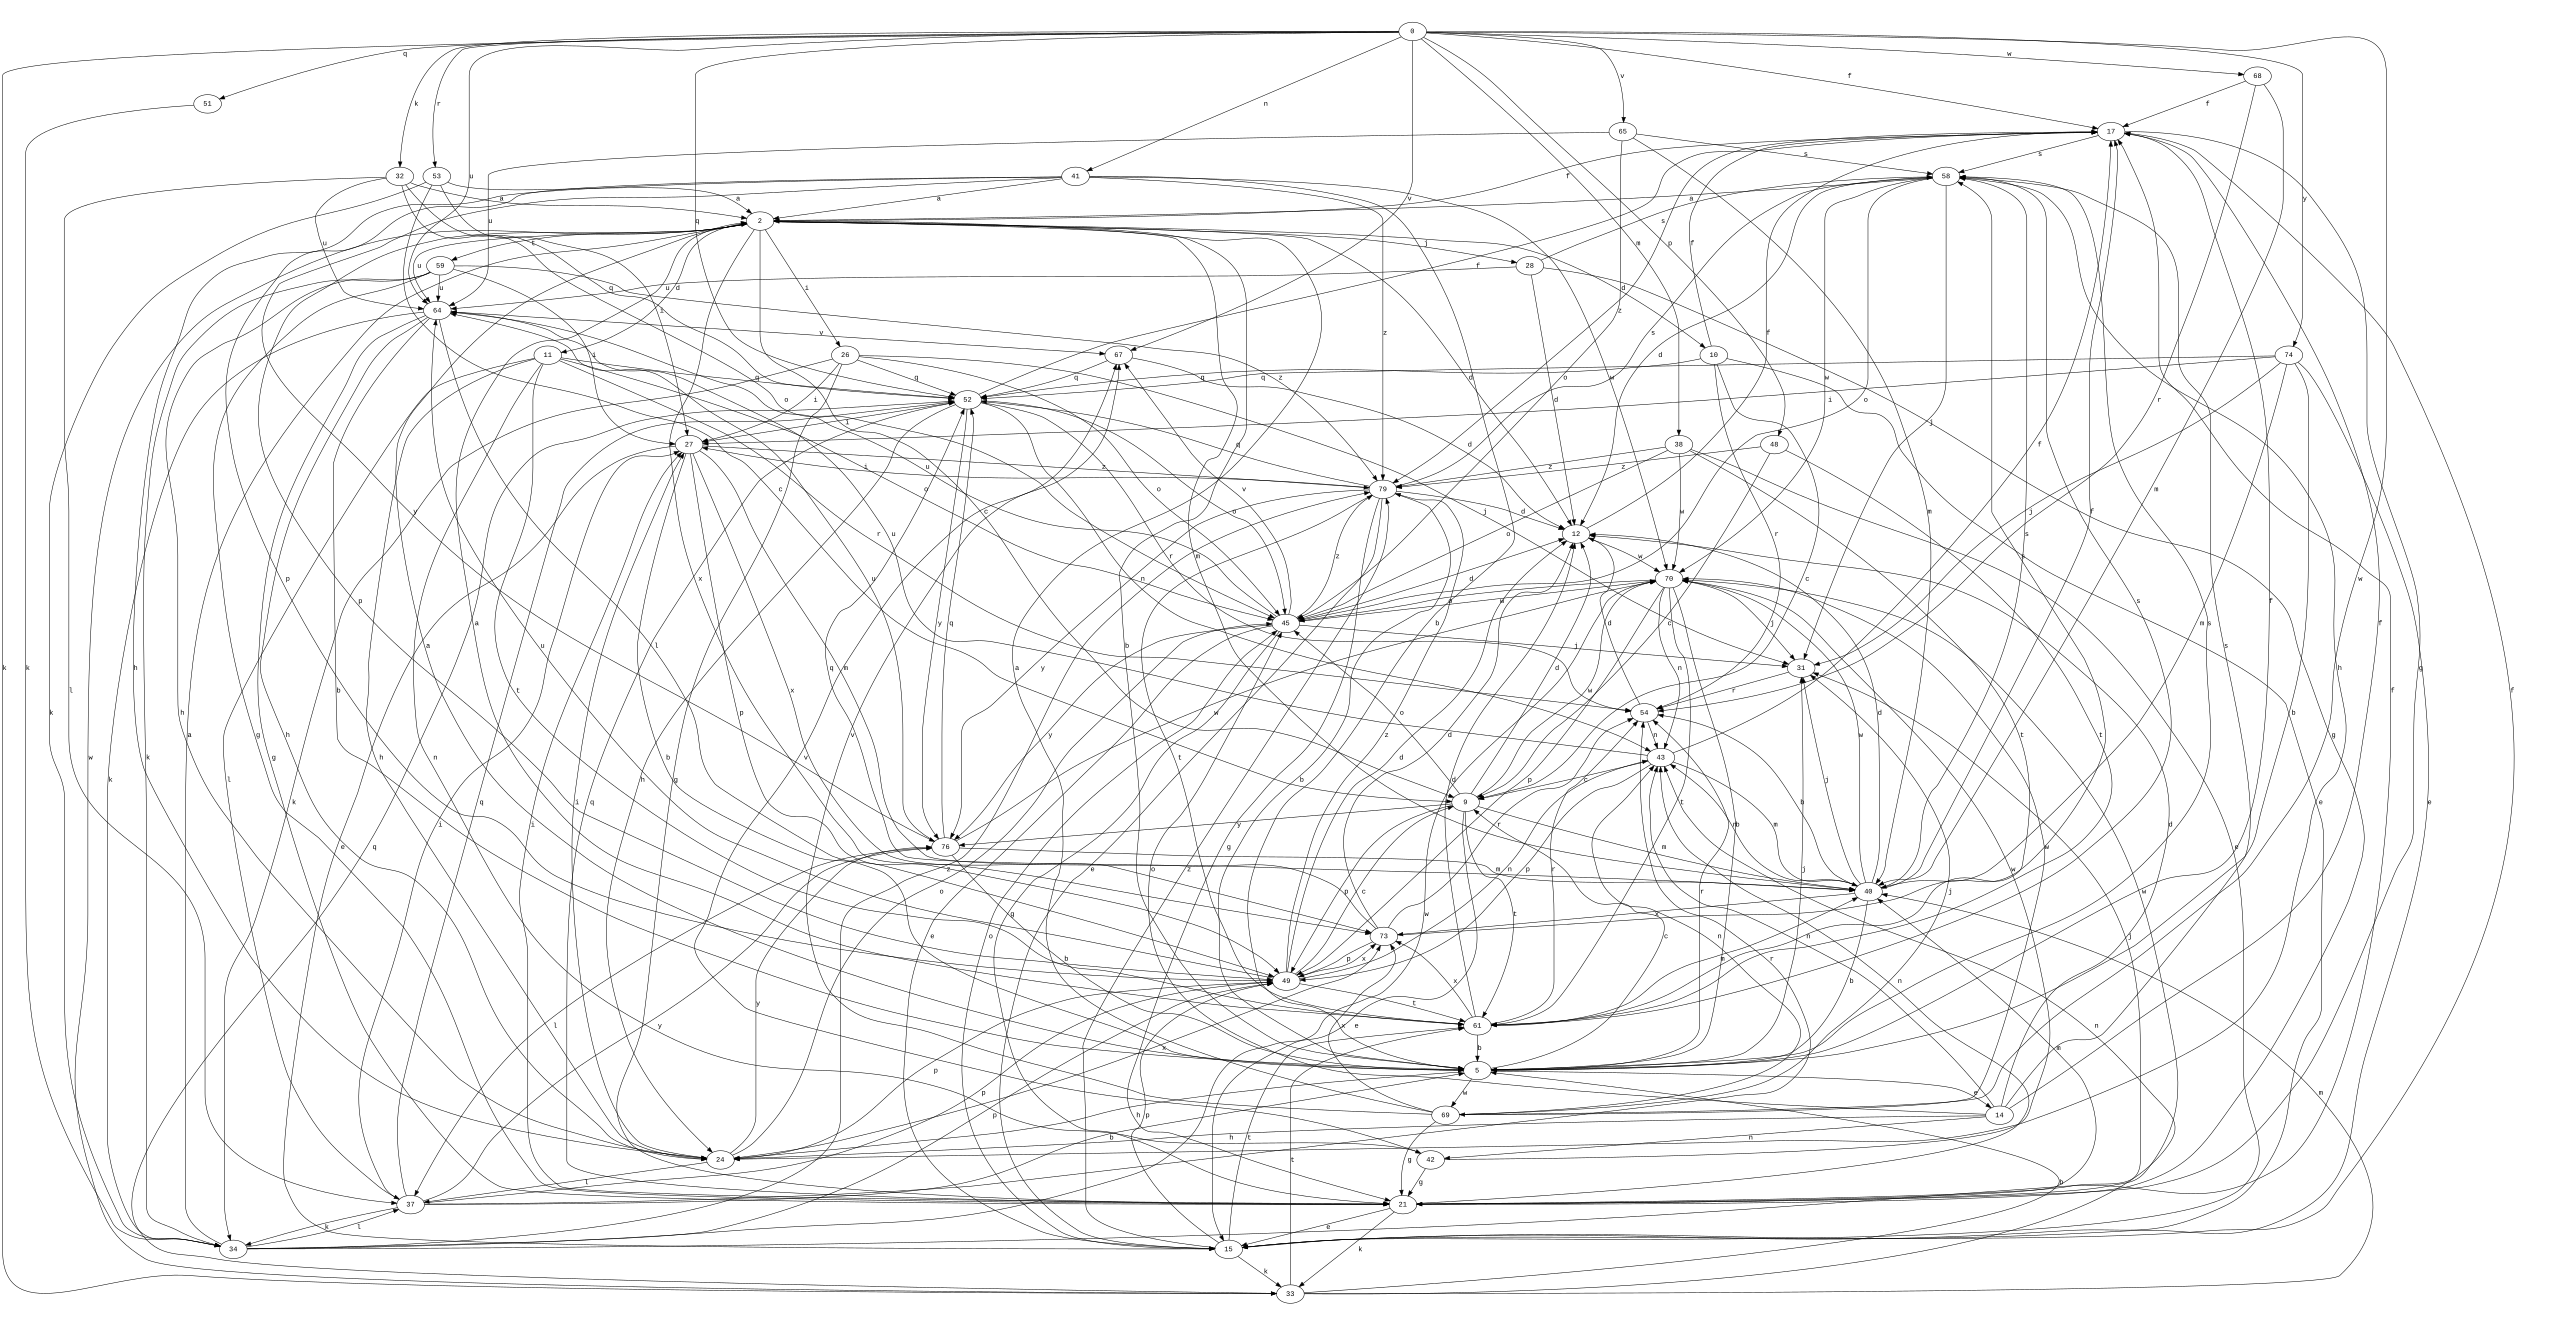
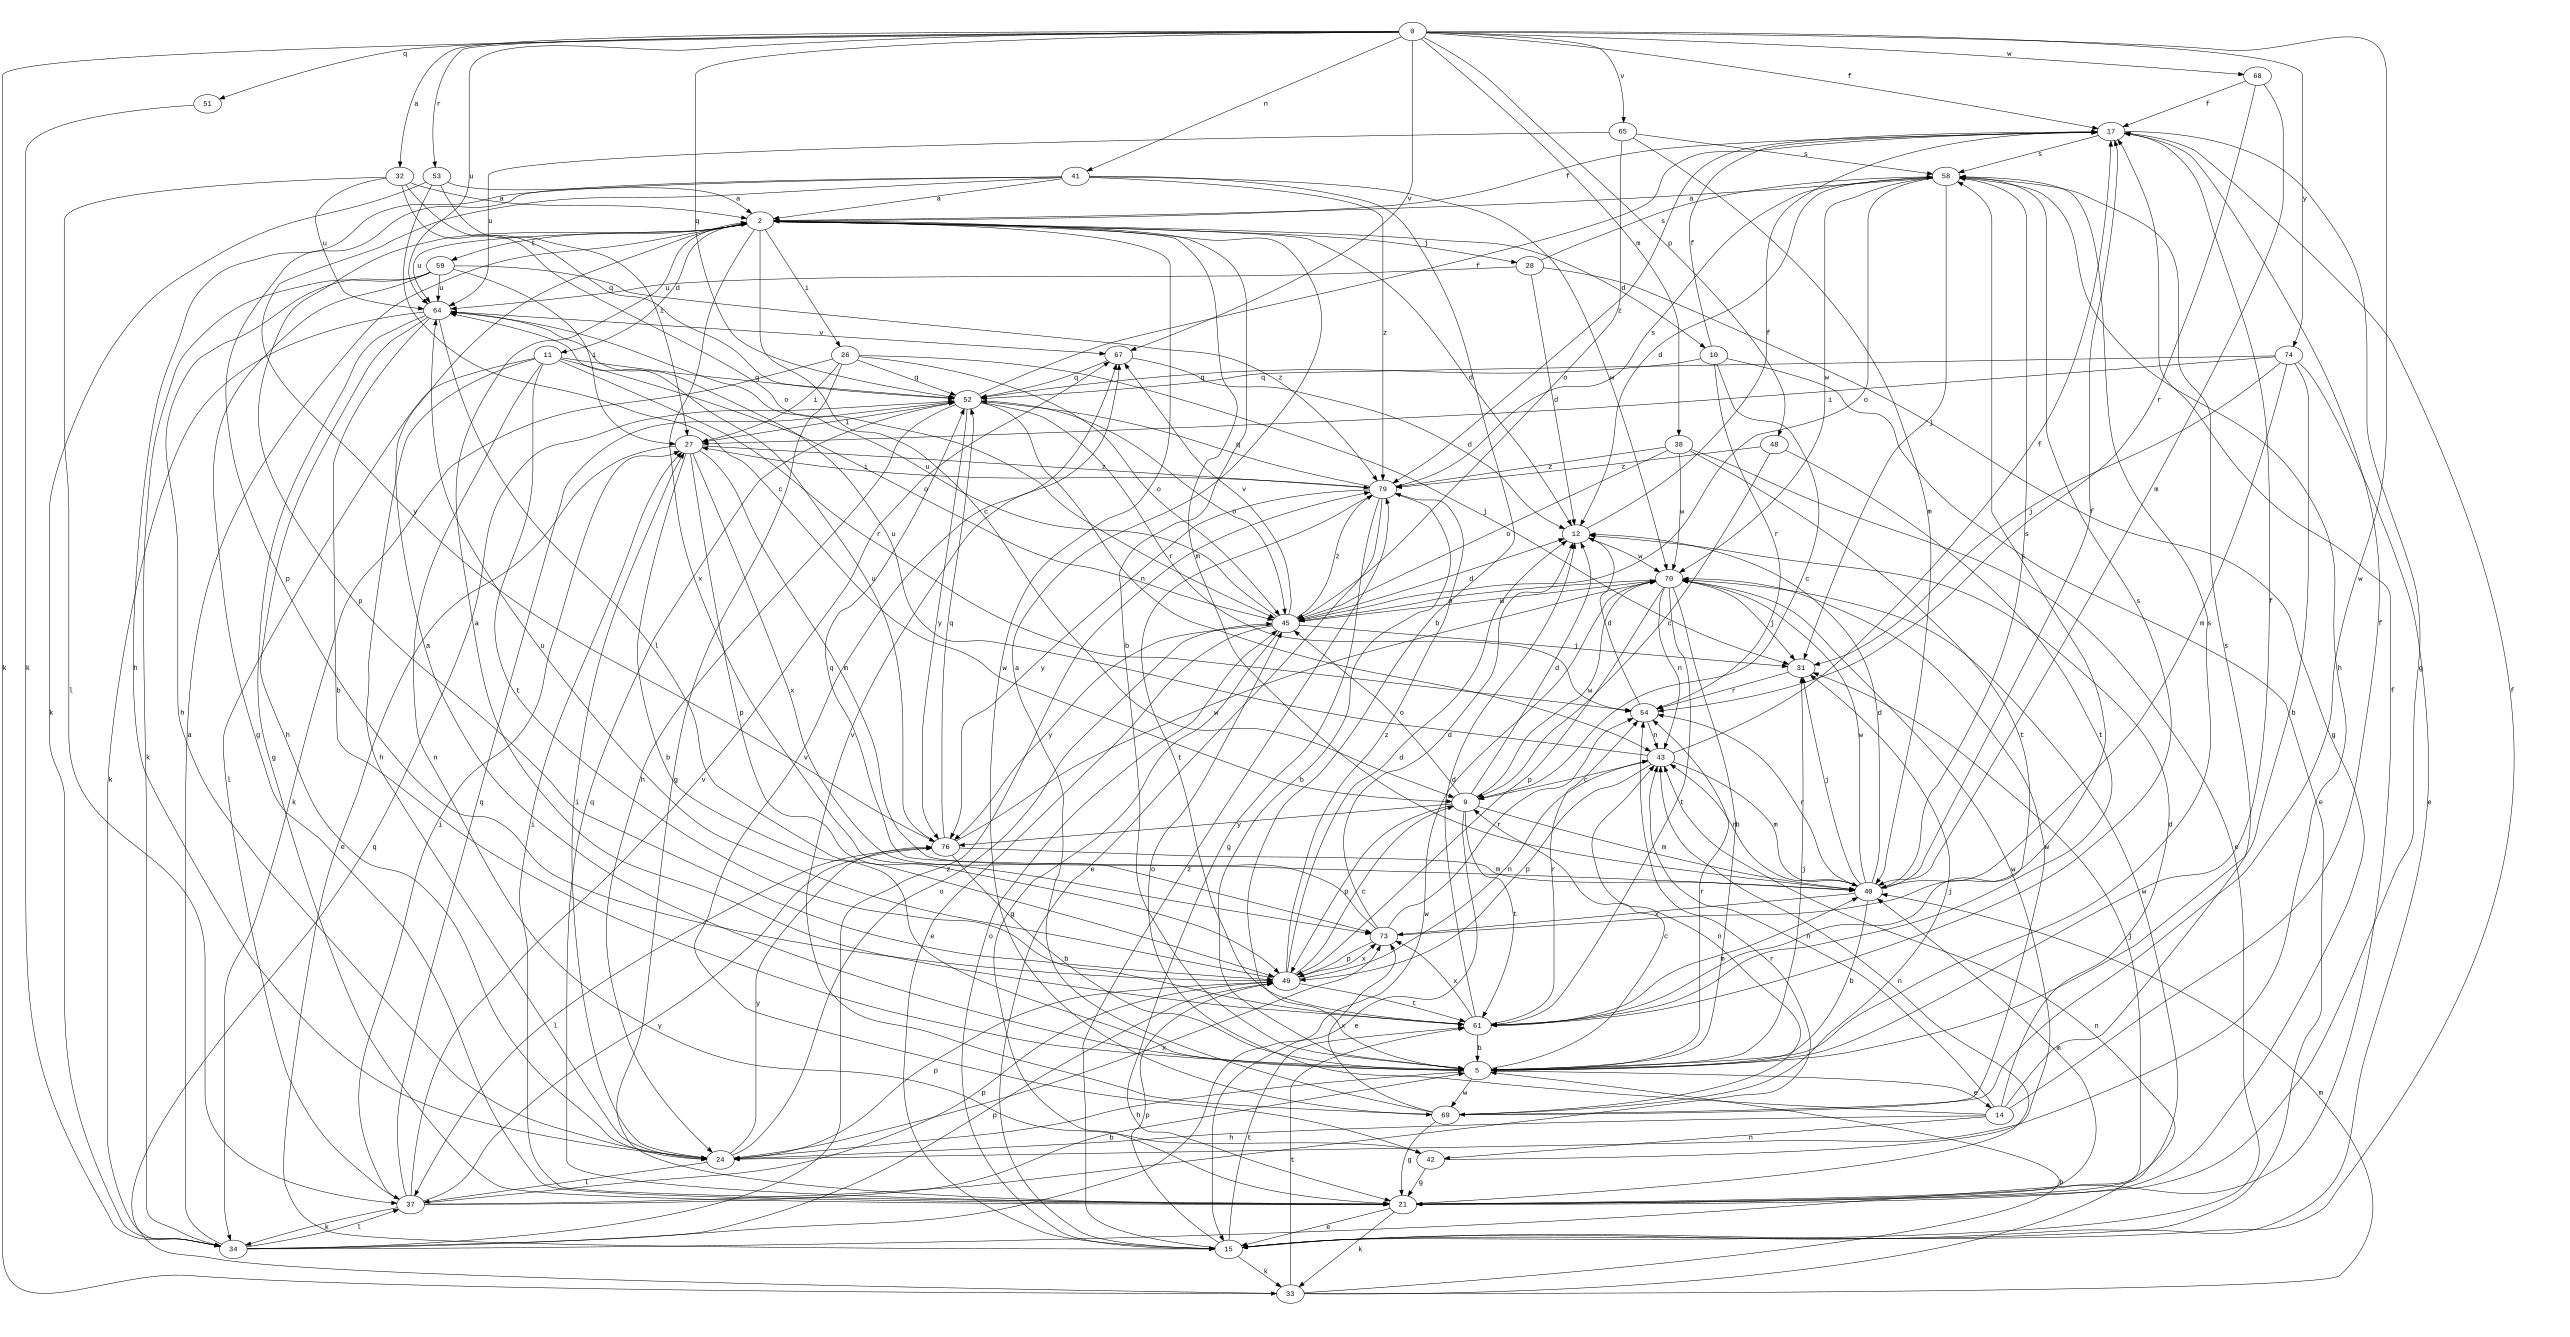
(417, 104) -> (417, 104)
(1479, 504) -> none
none -> (721, 753)
(1802, 802) -> (1802, 802)
(75, 1067) -> (1019, 605)
